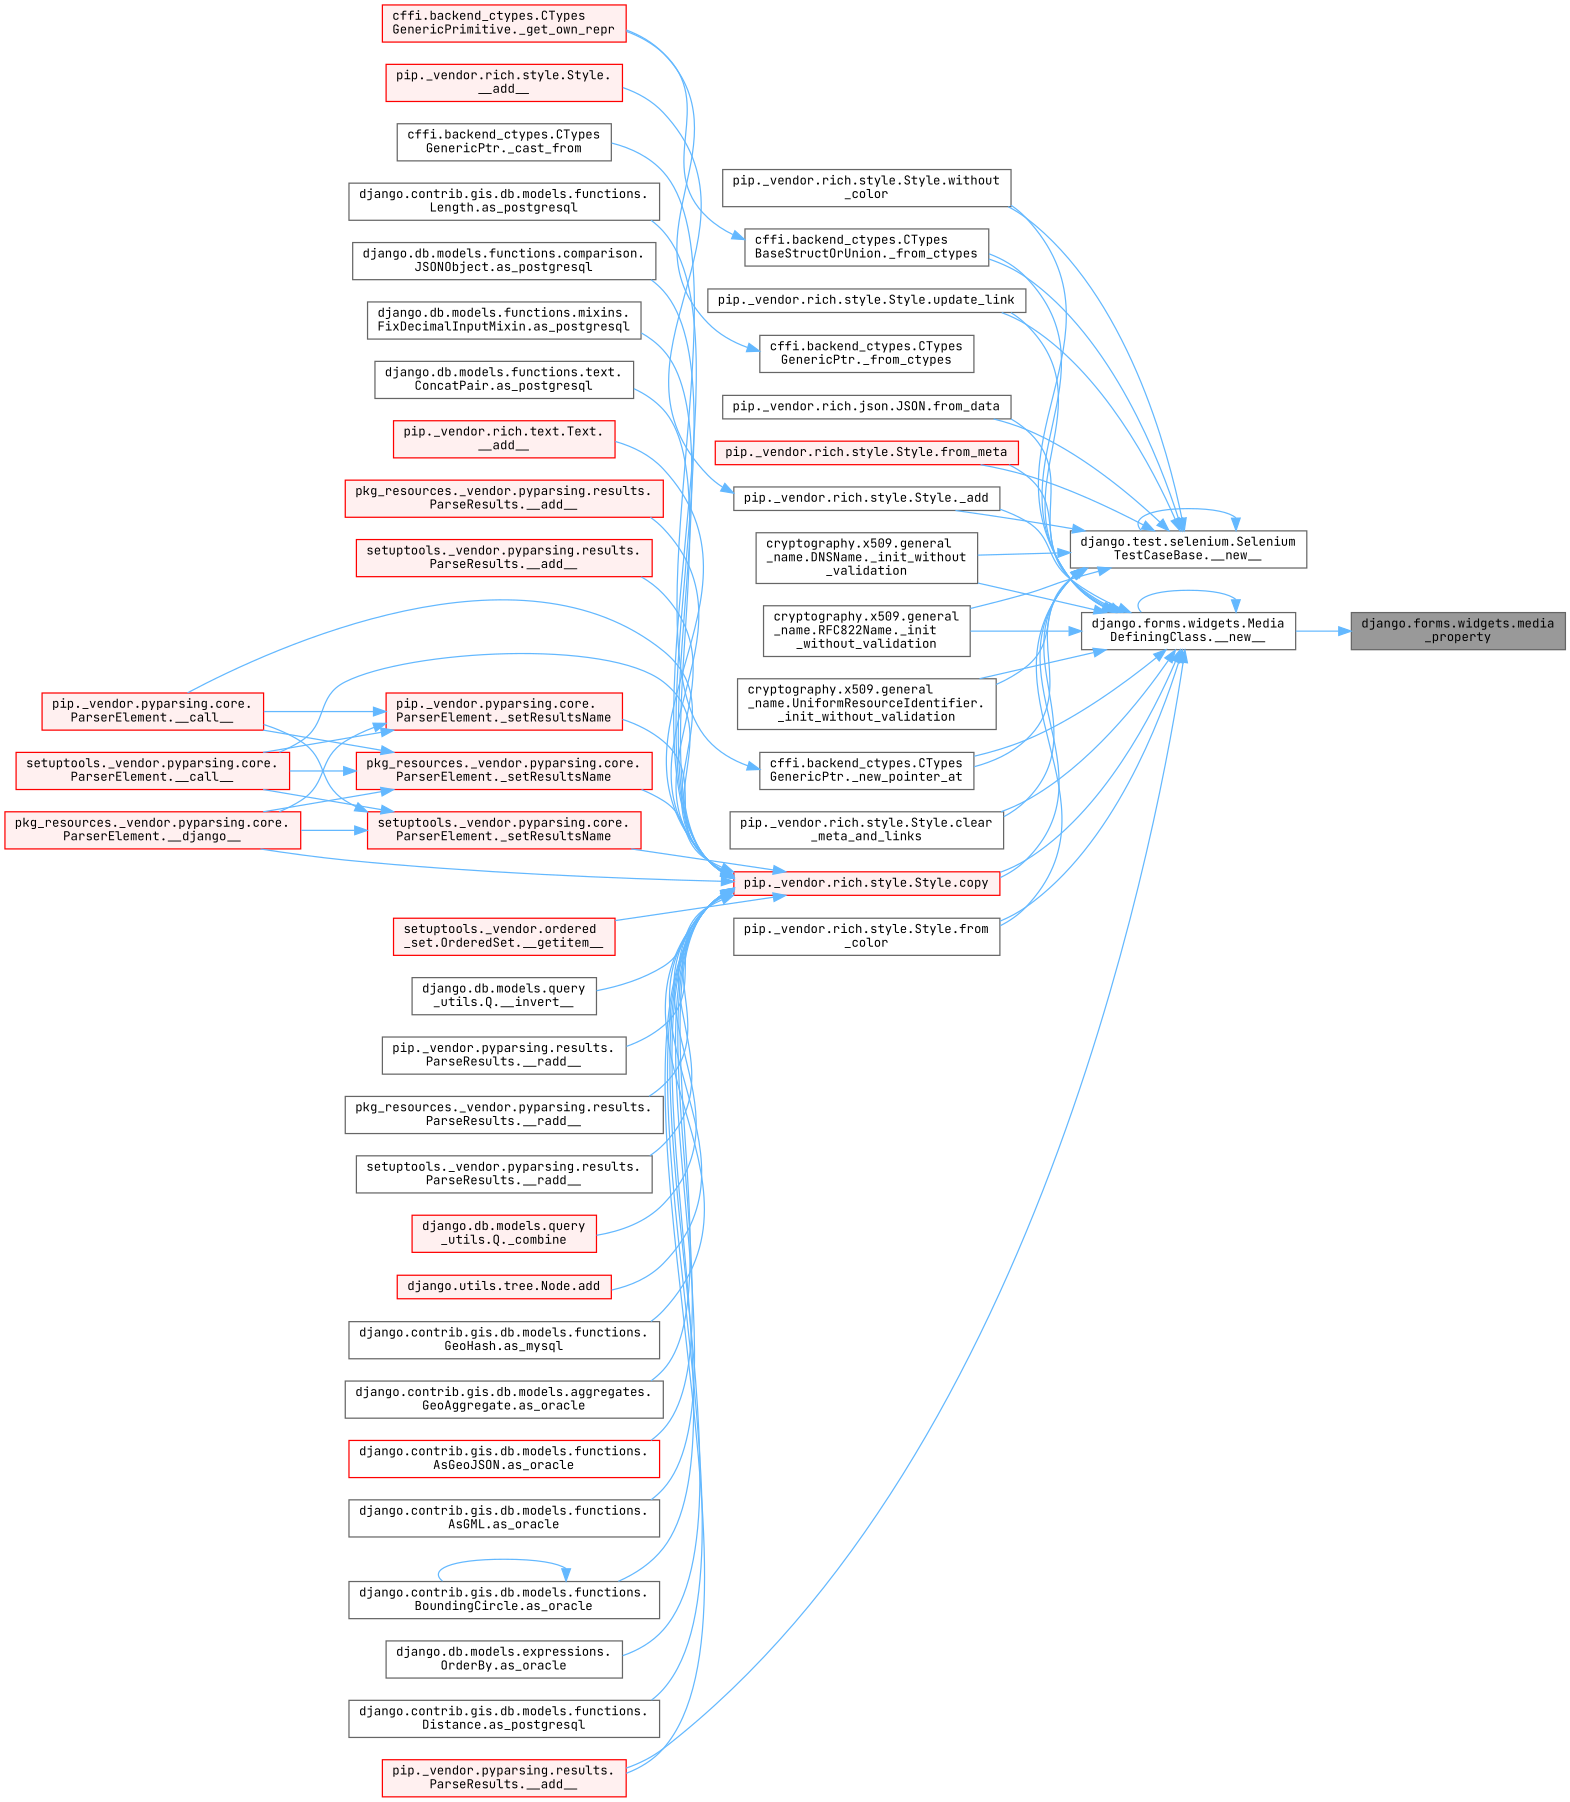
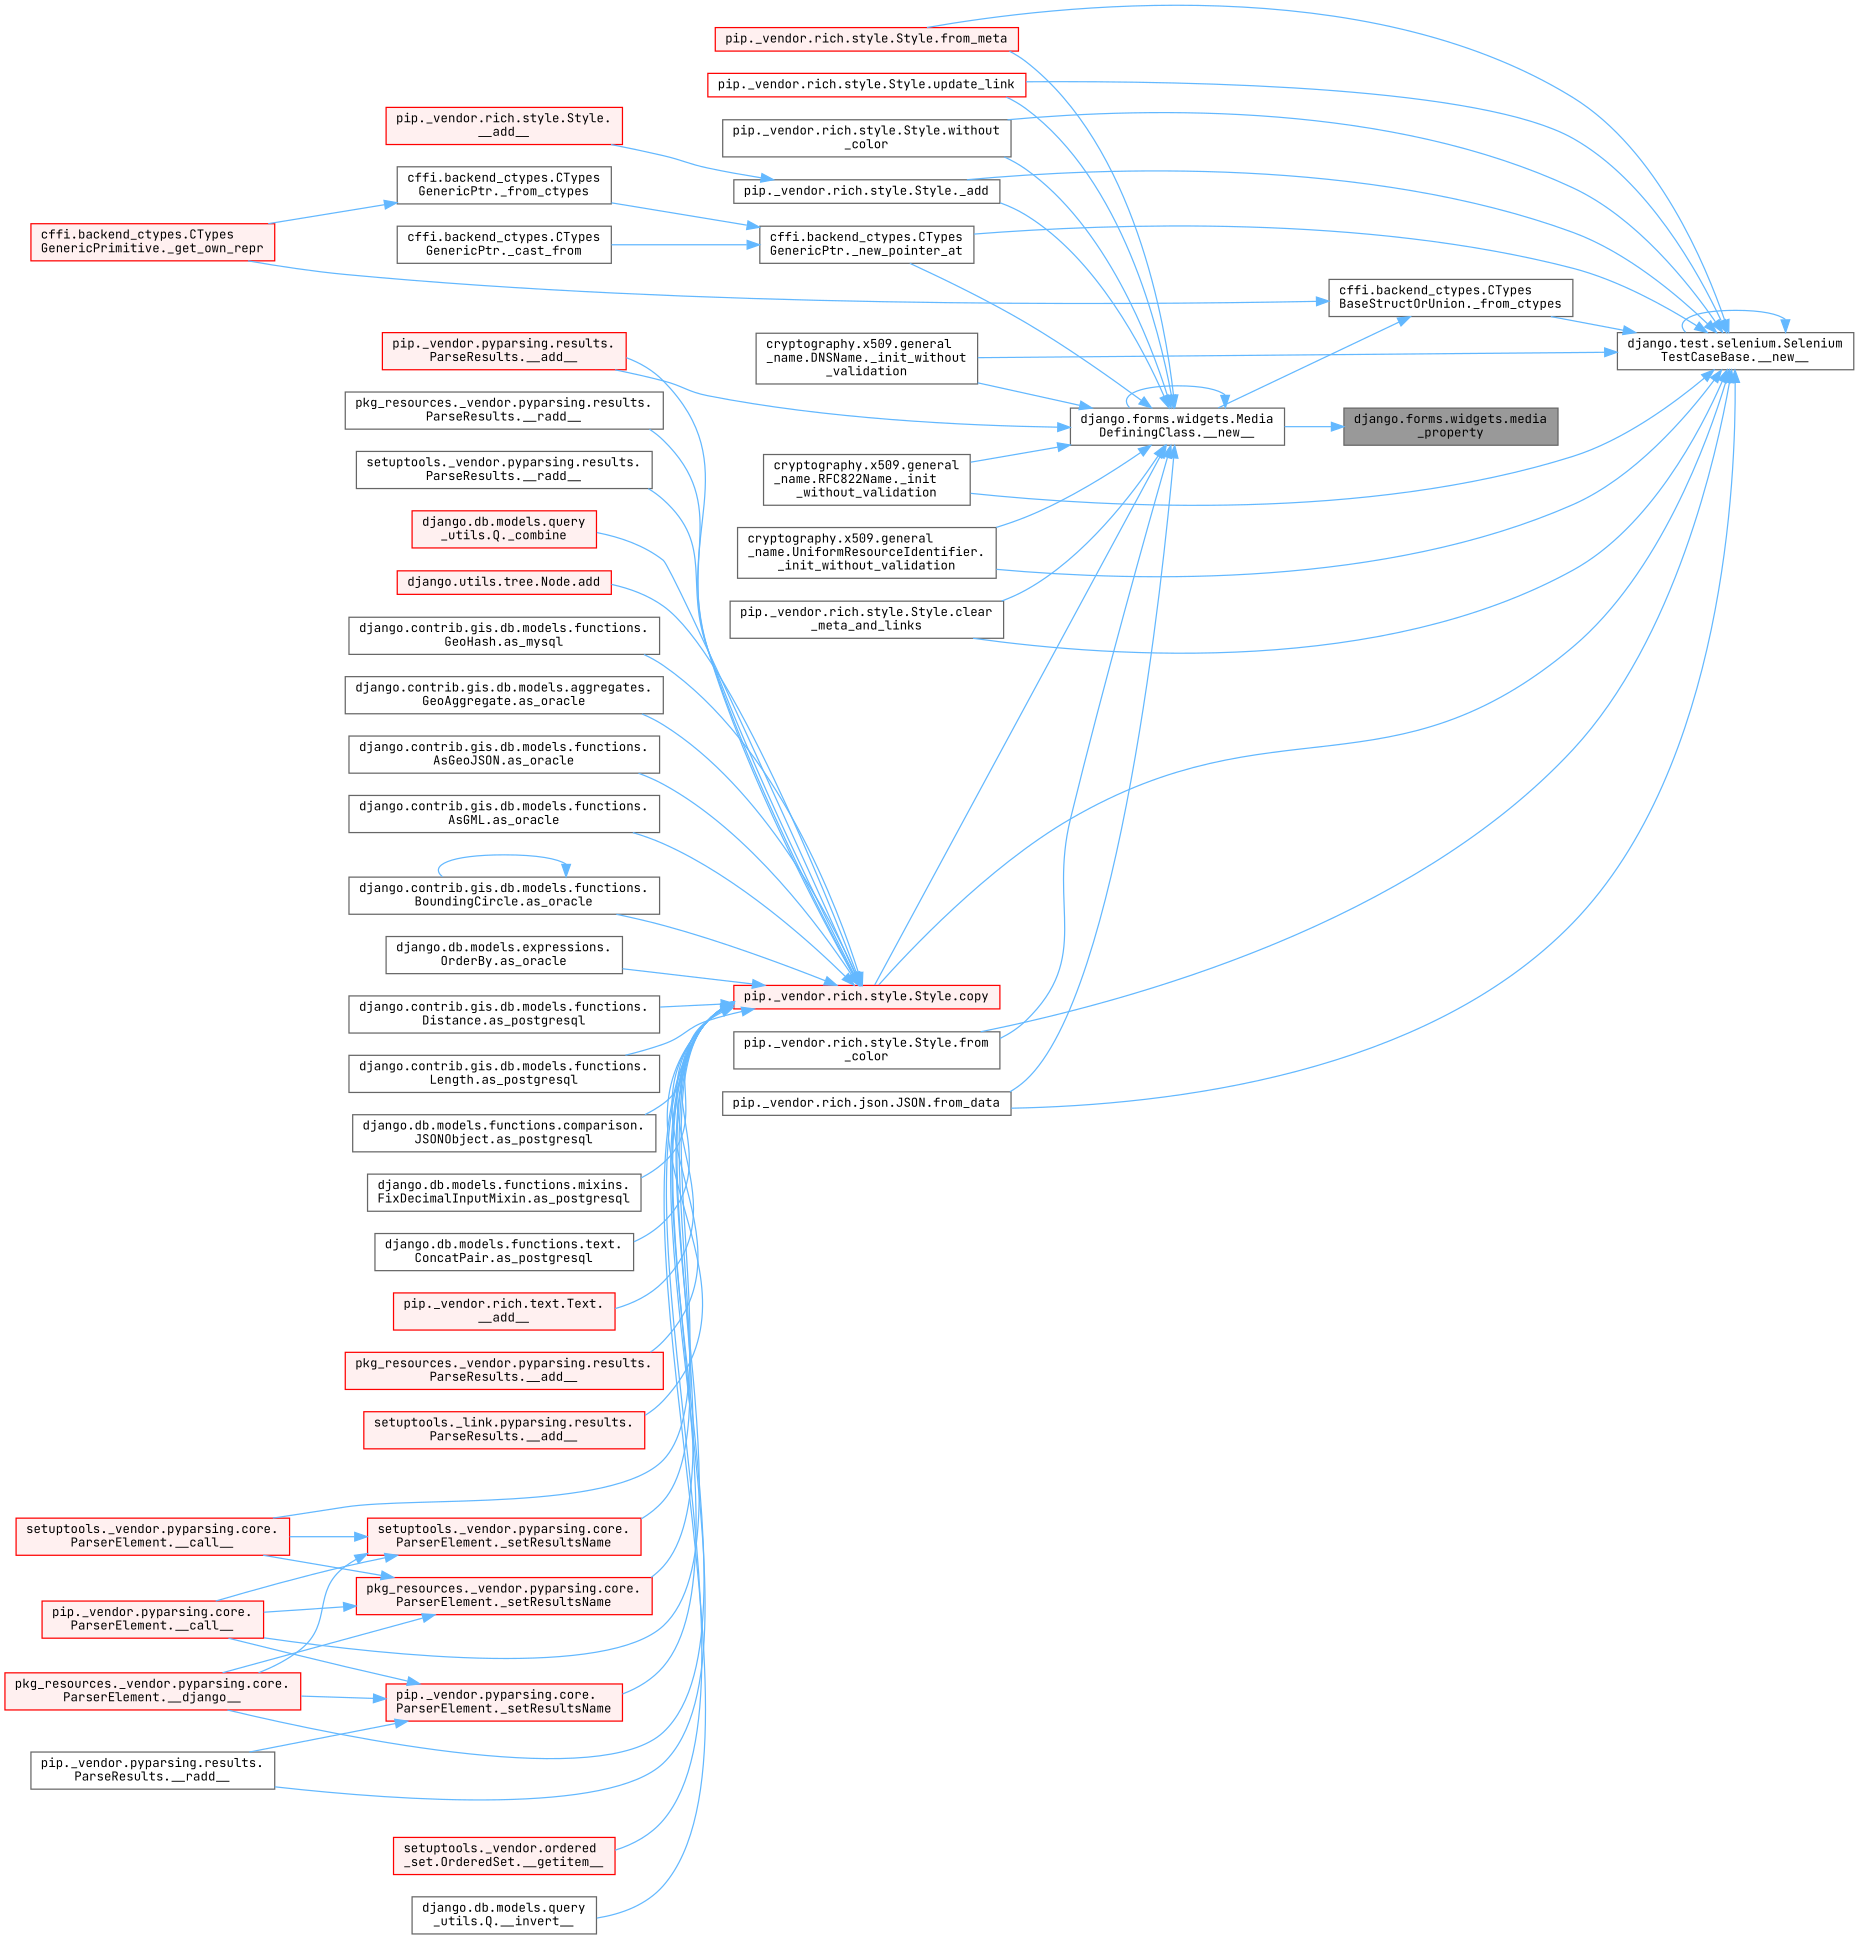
none -> (679, 214)
(867, 301) -> (867, 85)
(1055, 326) -> (1309, 365)
(504, 558) -> (504, 1430)
(322, 742) -> (319, 1739)
(504, 1459) -> (504, 755)
